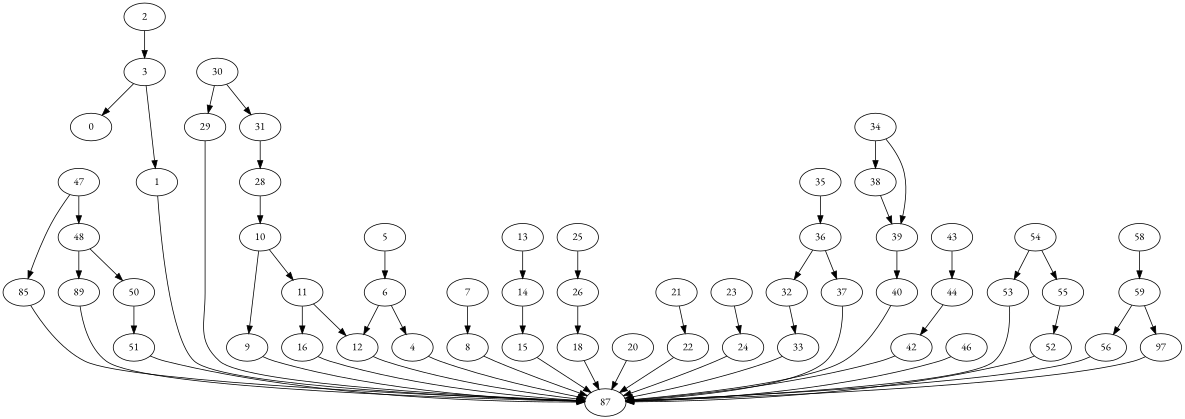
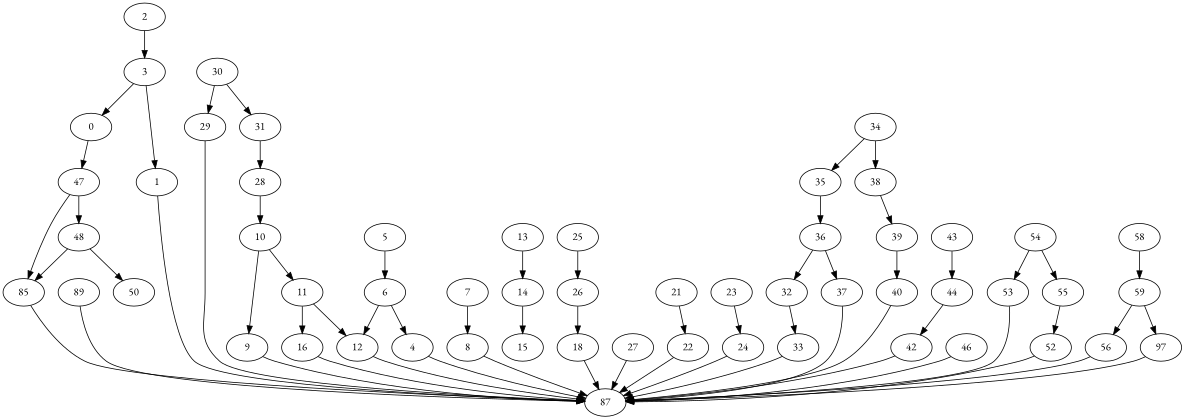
none -> (86, 151)
(905, 175) -> (851, 152)
(79, 261) -> (54, 262)
(134, 347) -> none
(633, 347) -> (633, 347)
(561, 373) -> none
